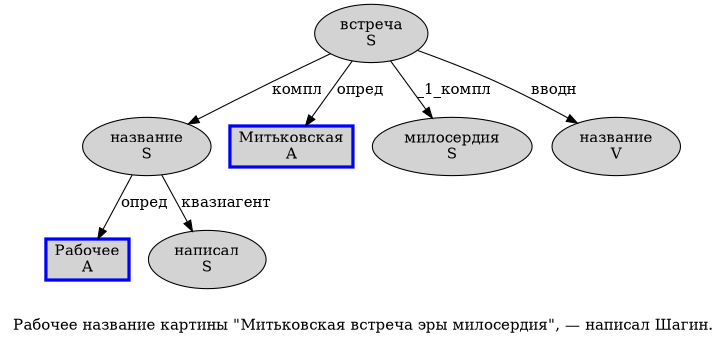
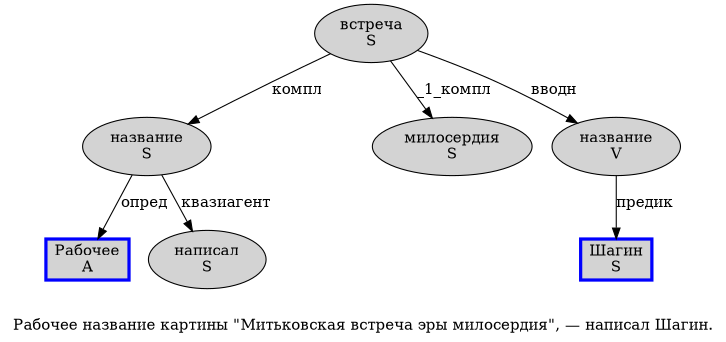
(291, 146) -> none
none -> (616, 260)
